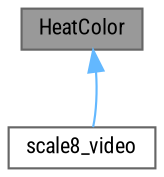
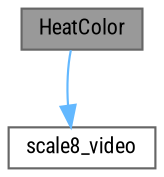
(96, 100) -> (68, 78)
